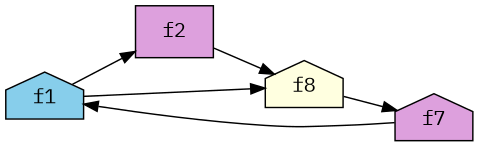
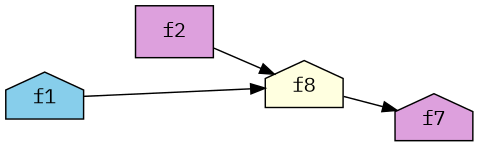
(97, 71) -> none
(246, 124) -> none
